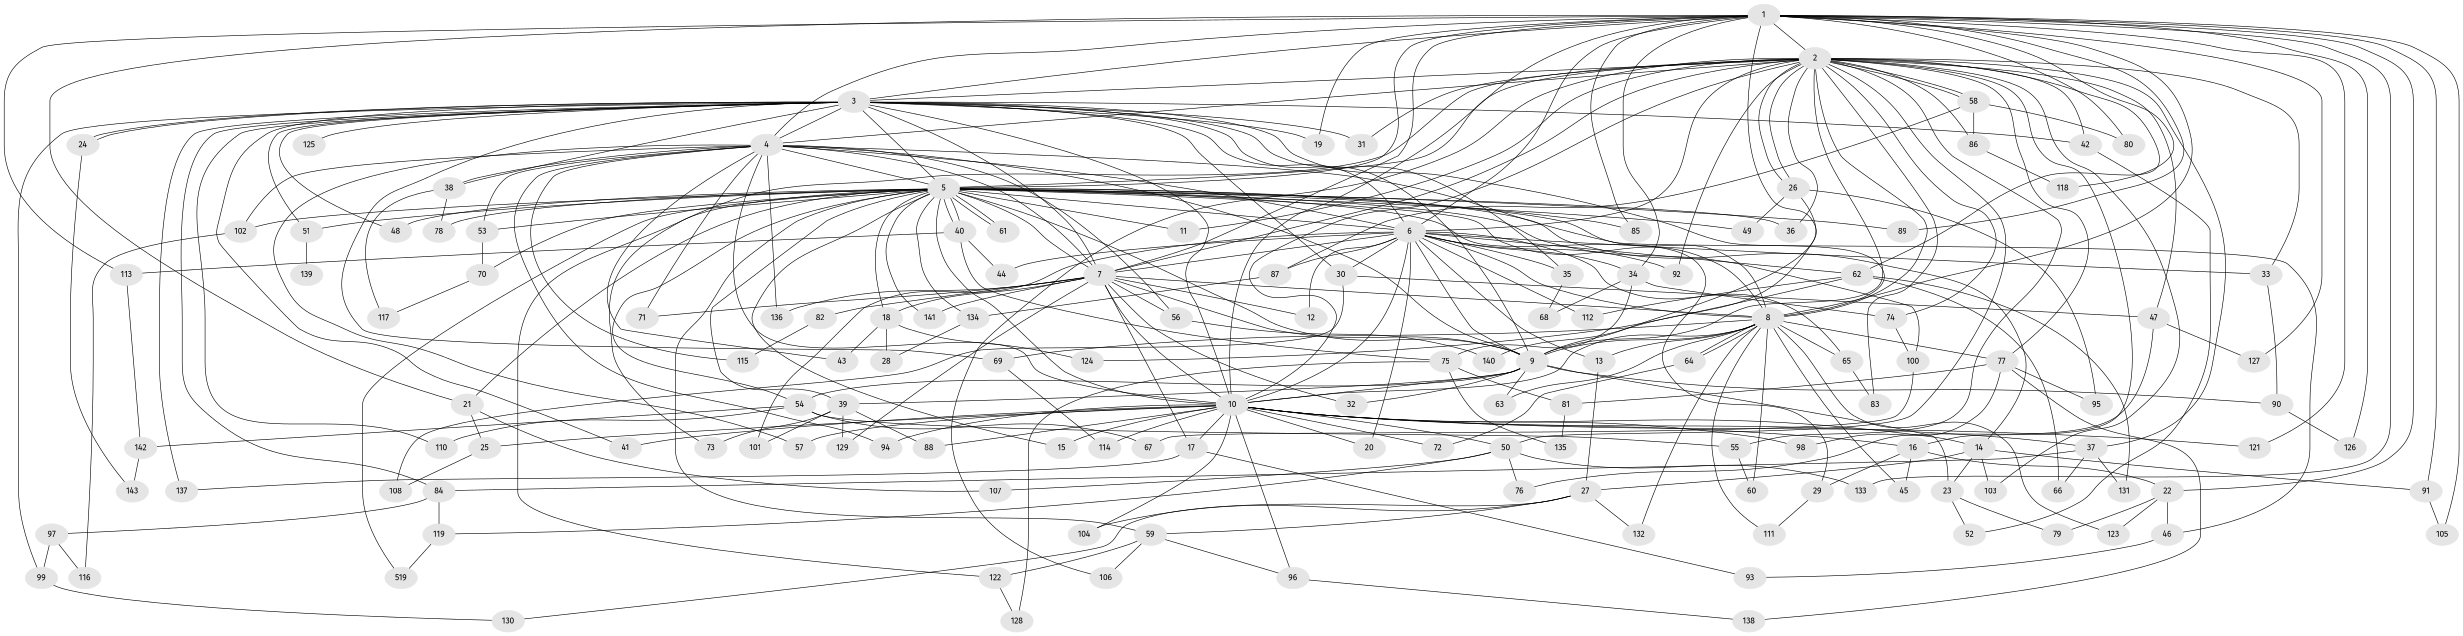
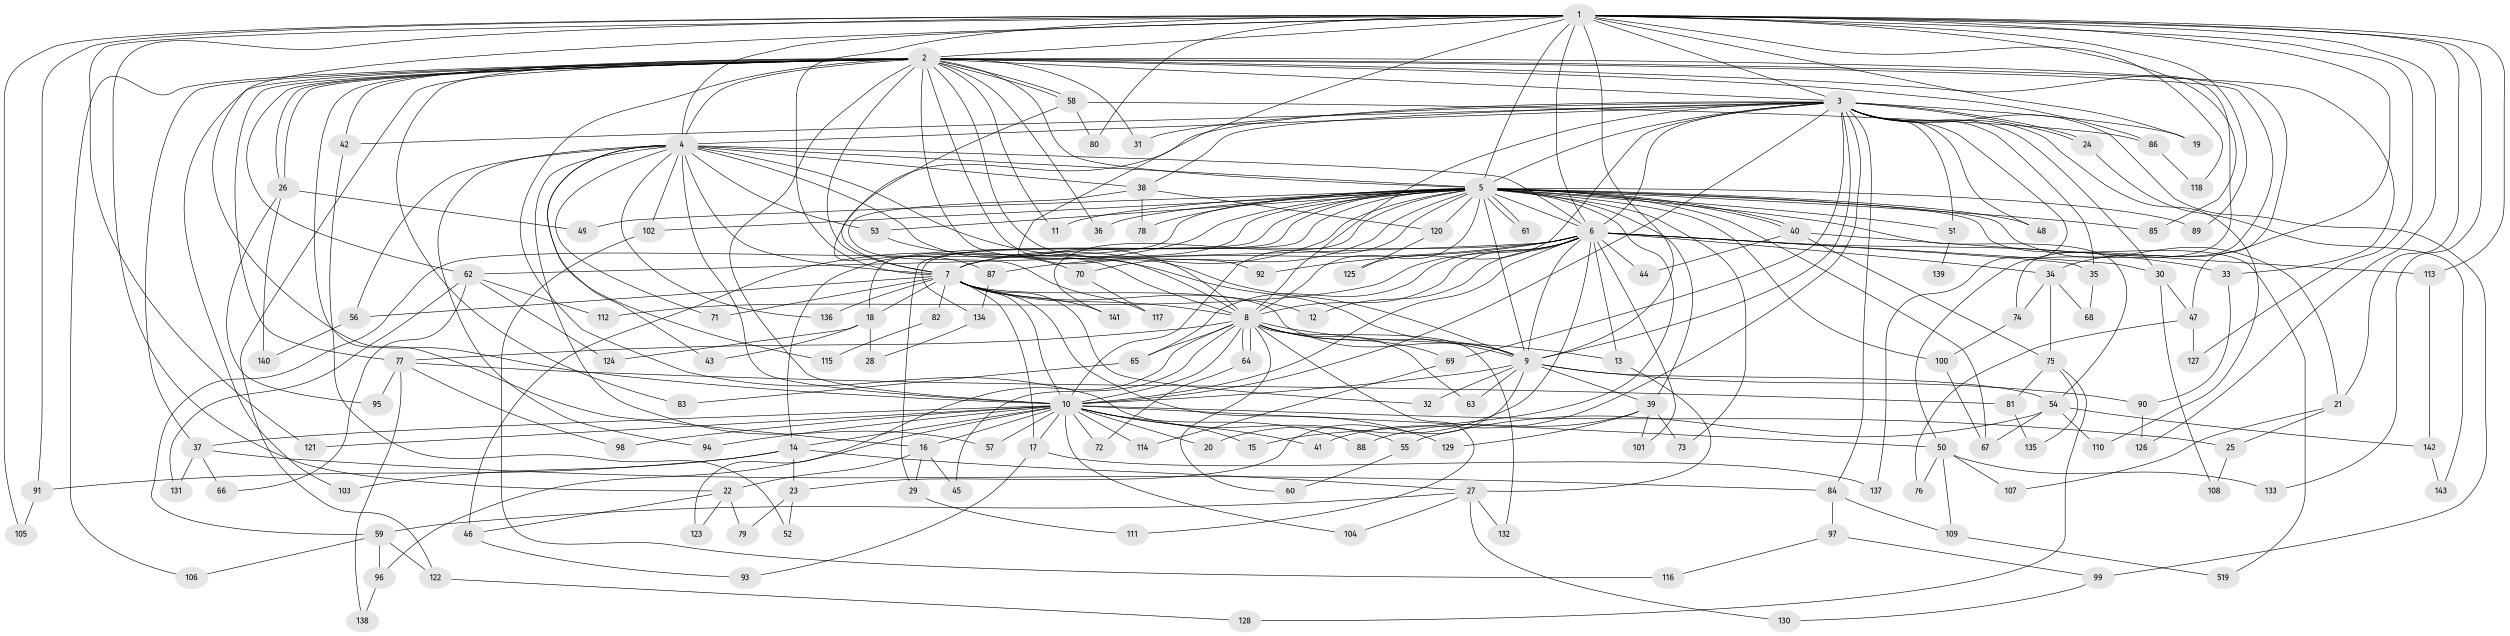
(1666, 189) -> none
none -> (1437, 232)
none -> (1758, 236)
(439, 535) -> (1952, 535)
